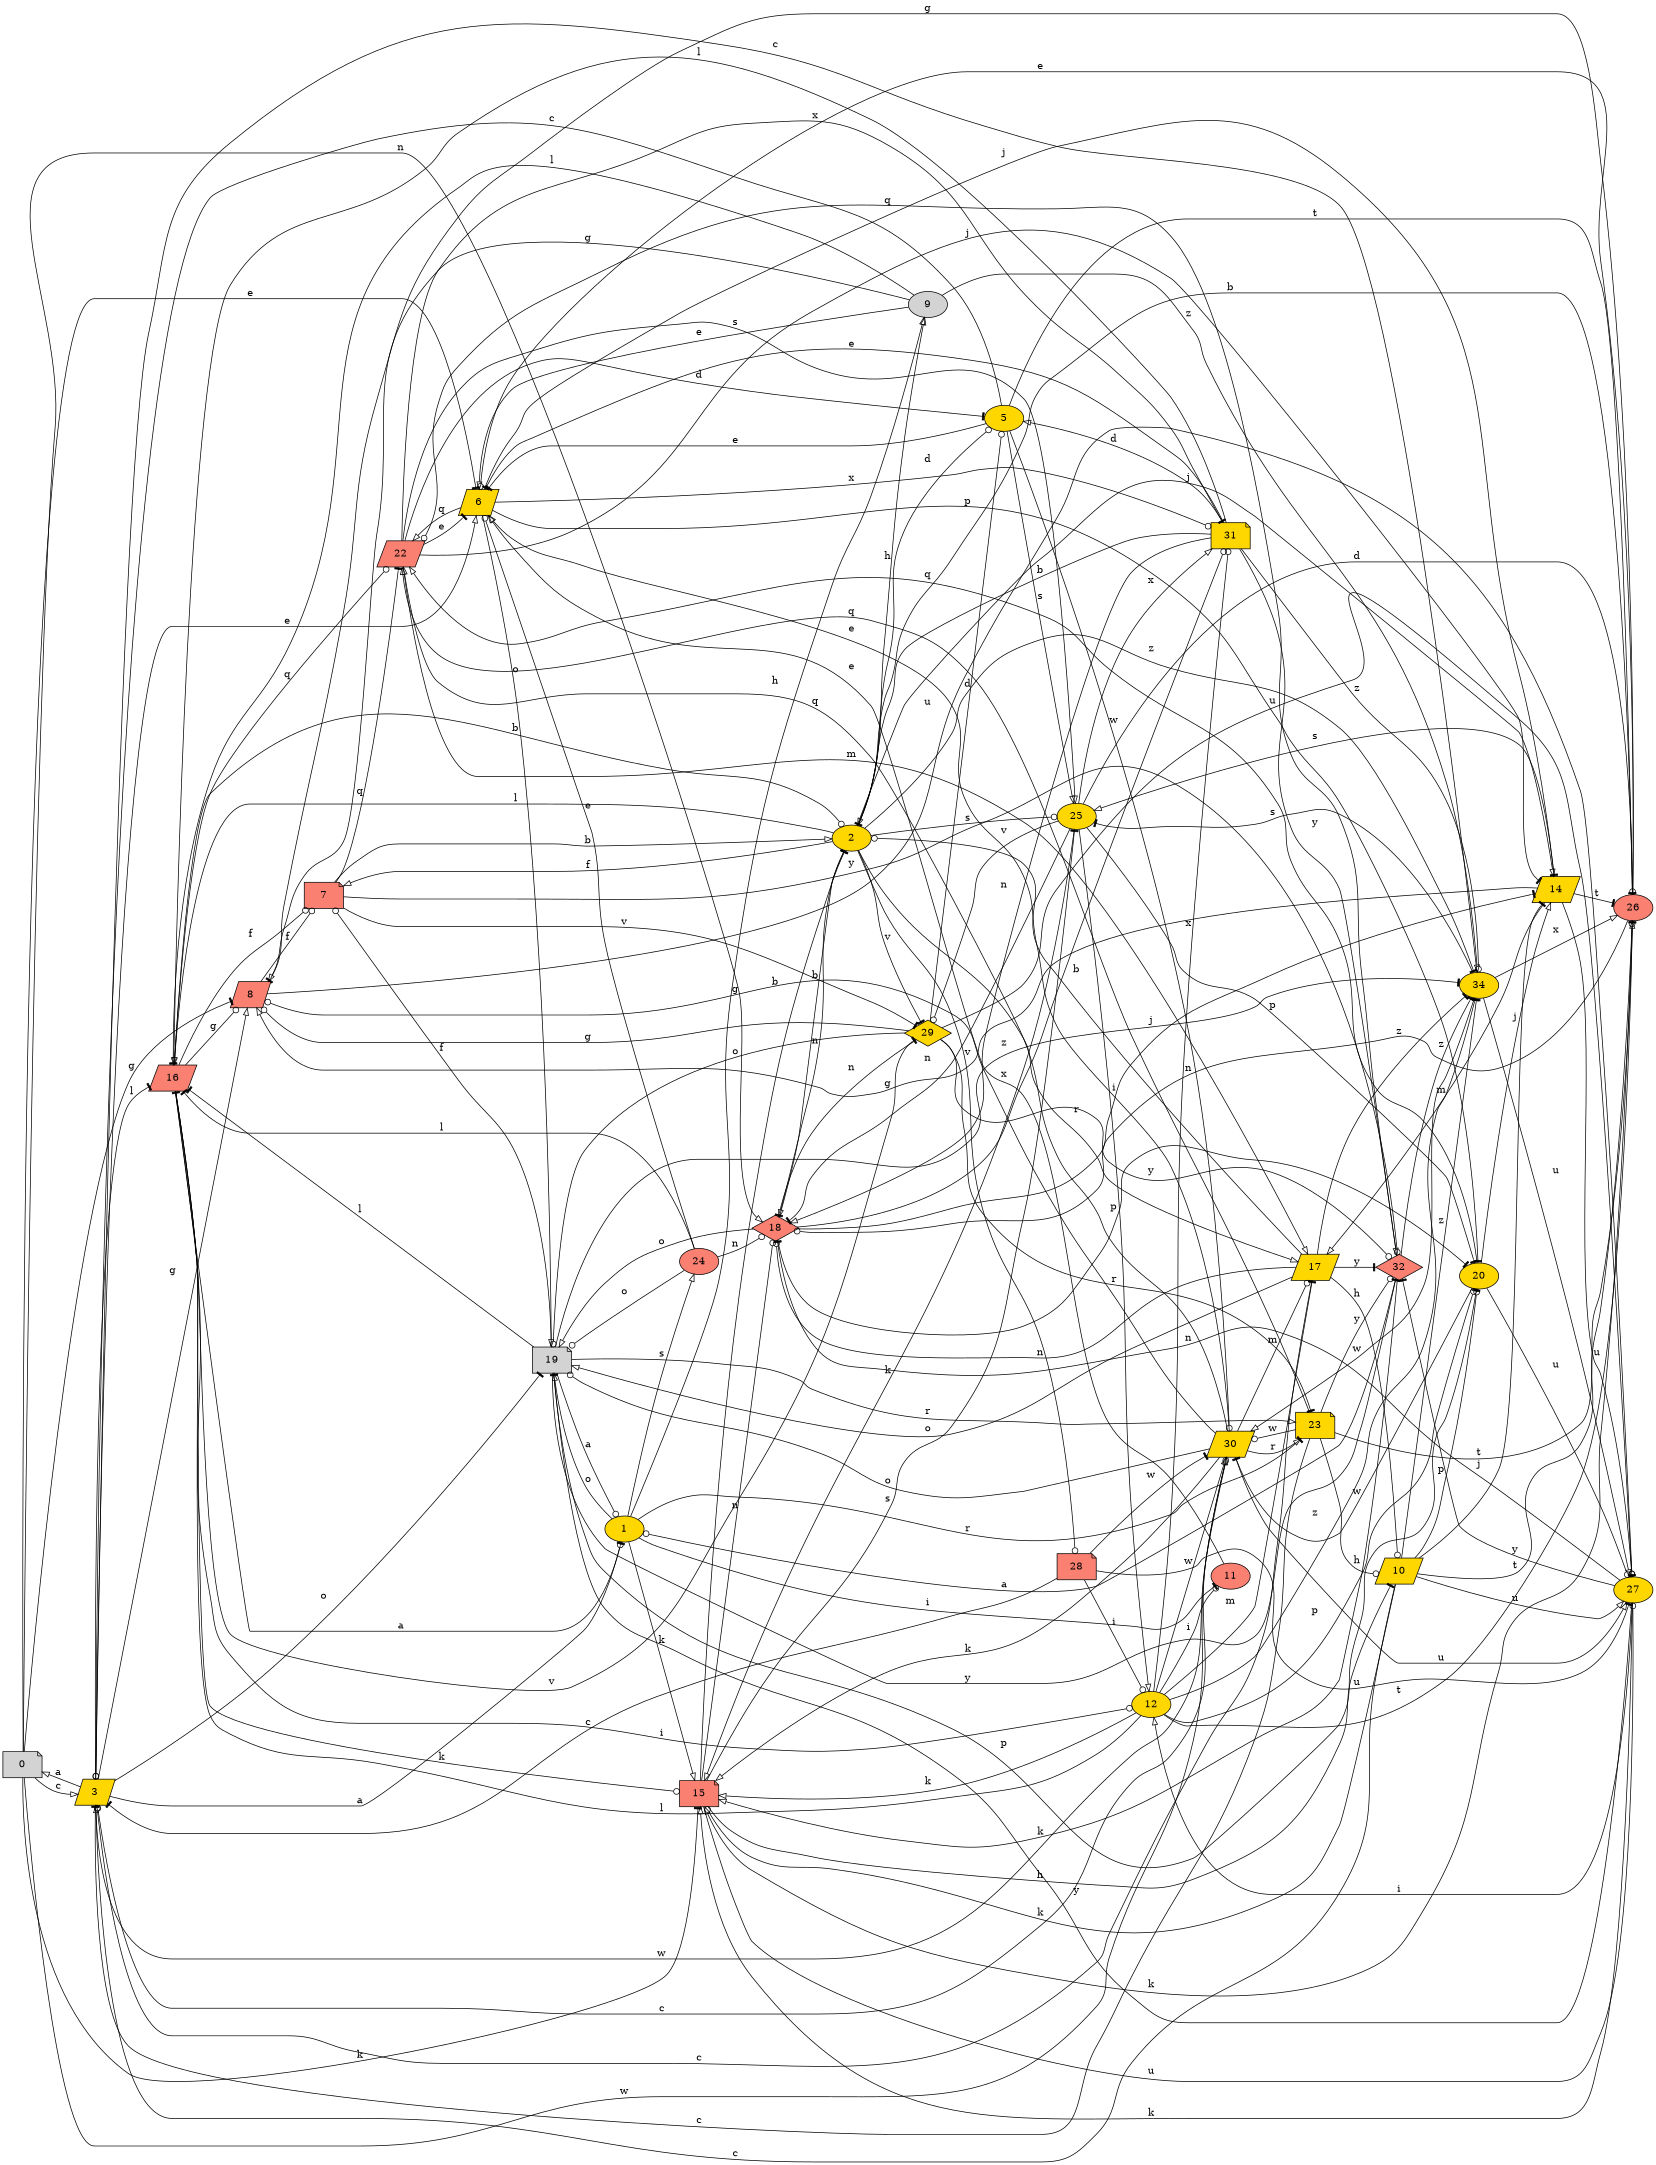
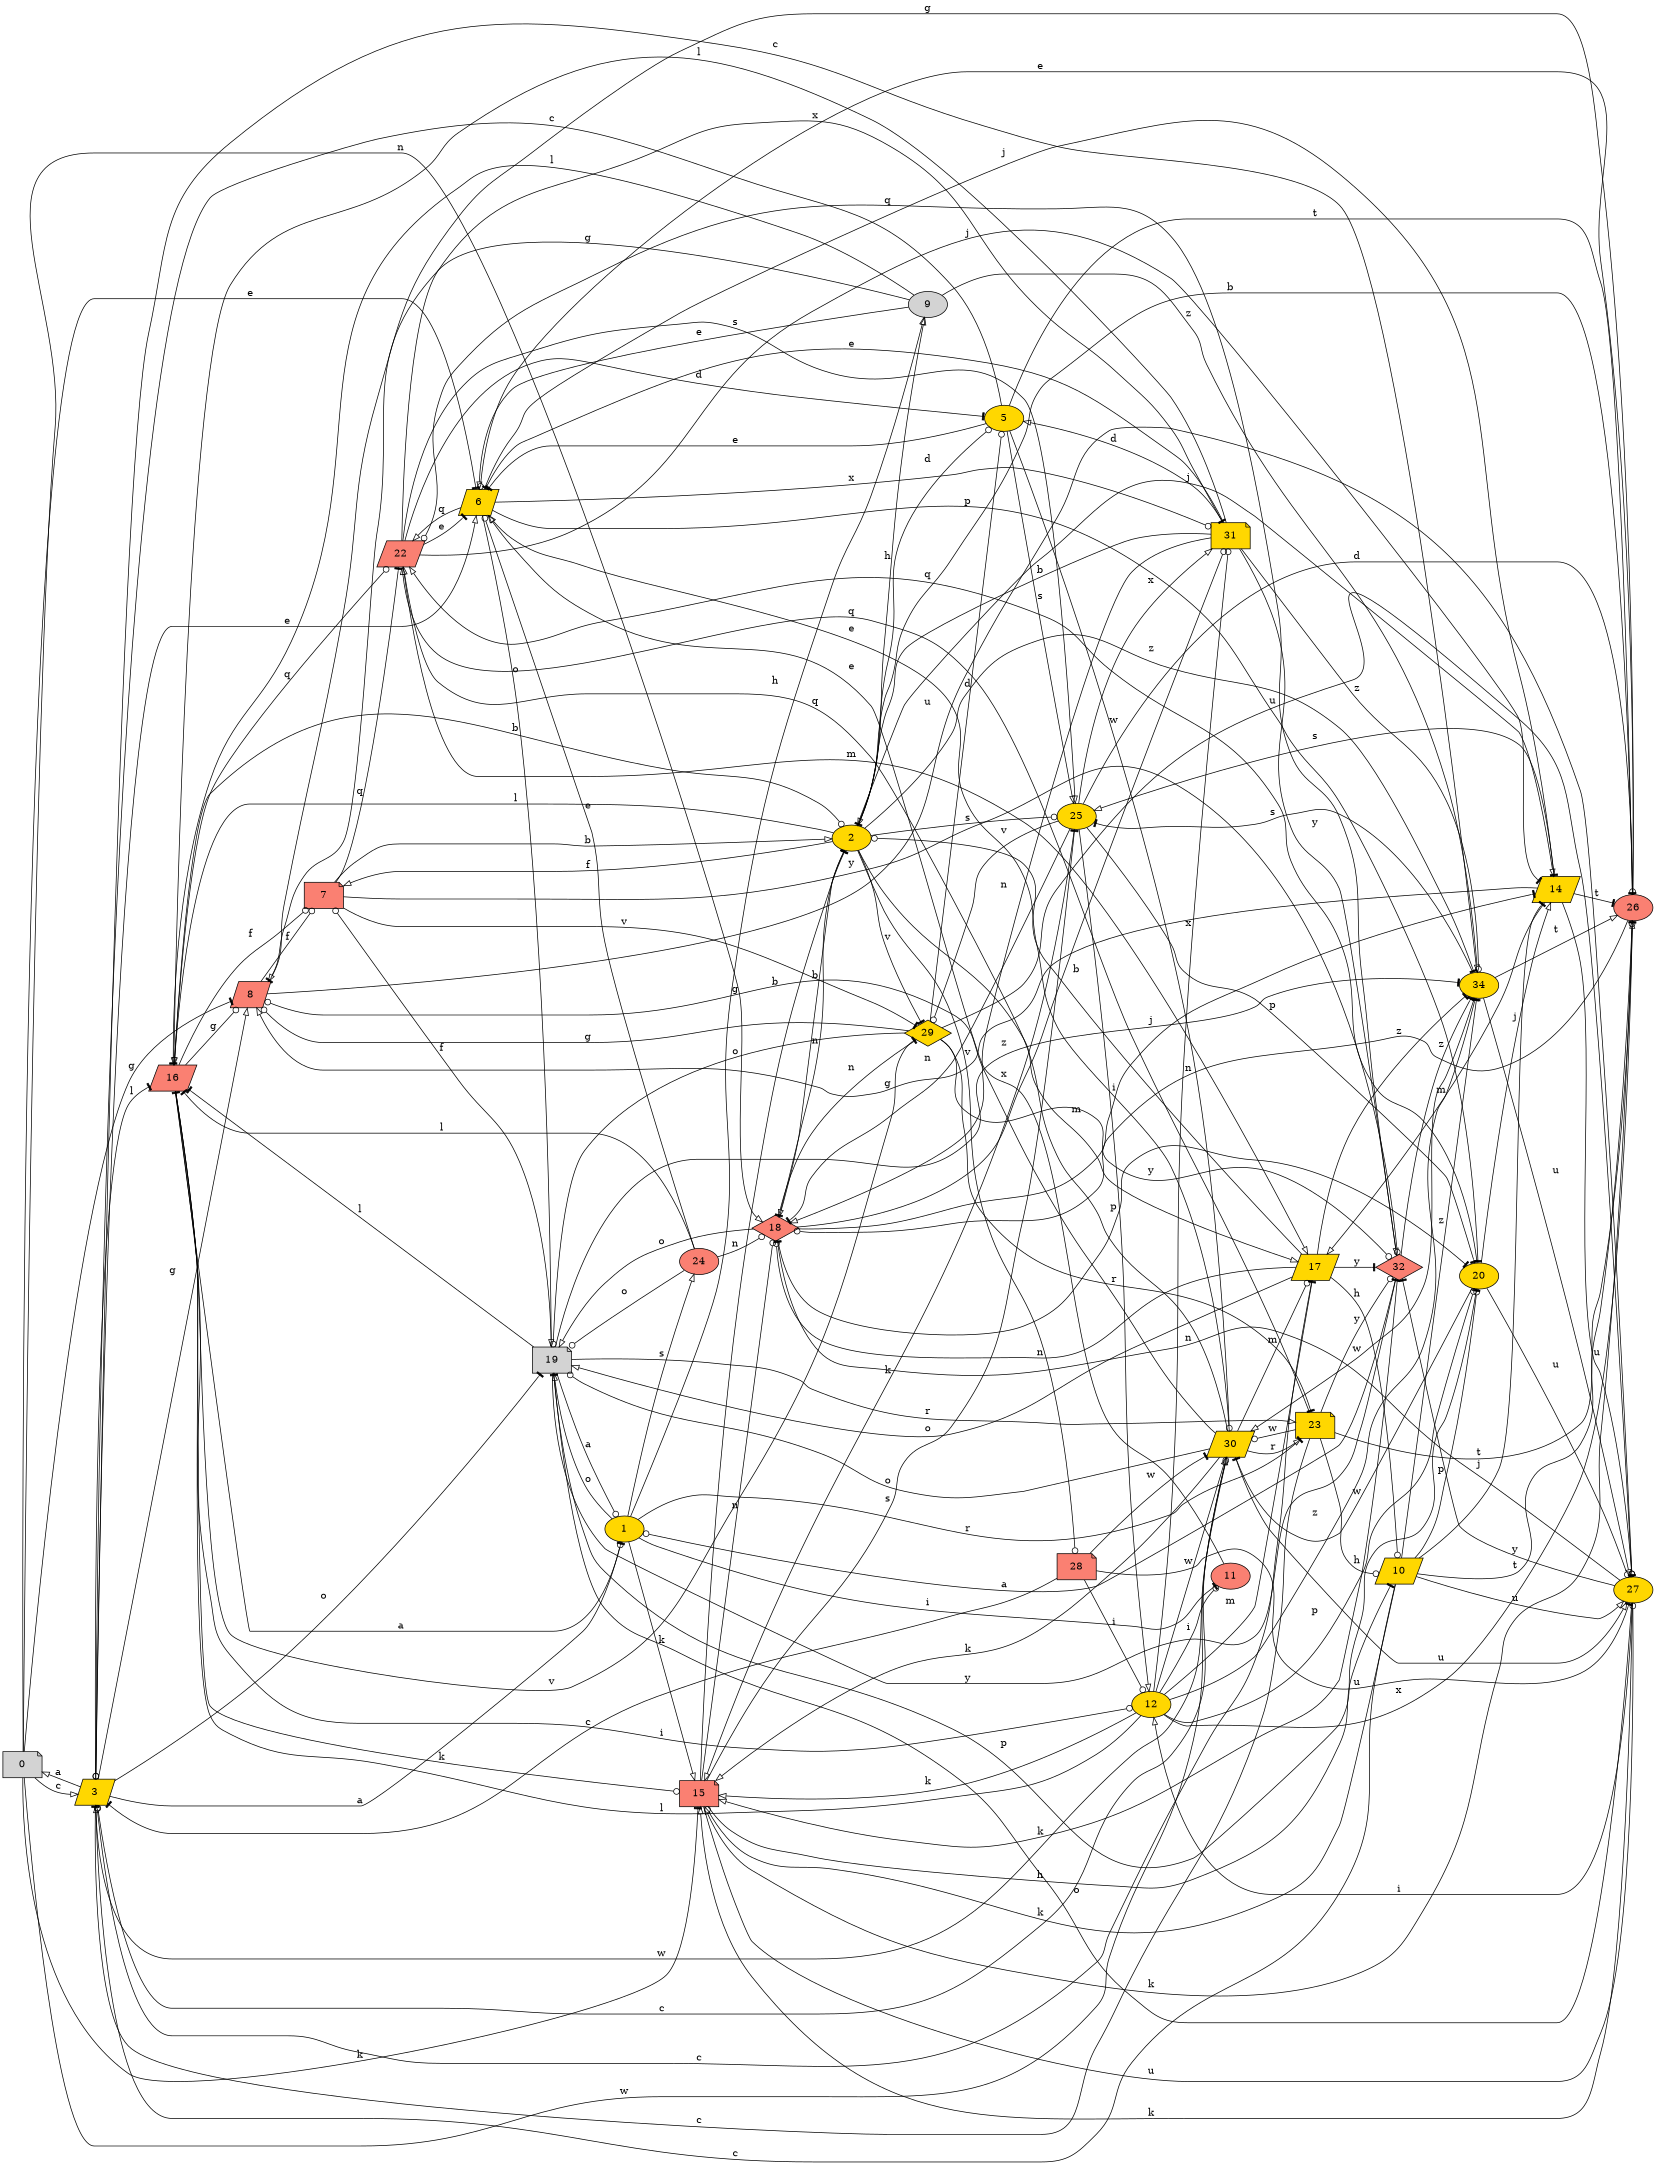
(1556, 930) -> (1556, 930)
(1077, 1110) -> (1077, 1110)
(1399, 1690) -> (1399, 1690)
(1077, 1890) -> (1077, 1890)
